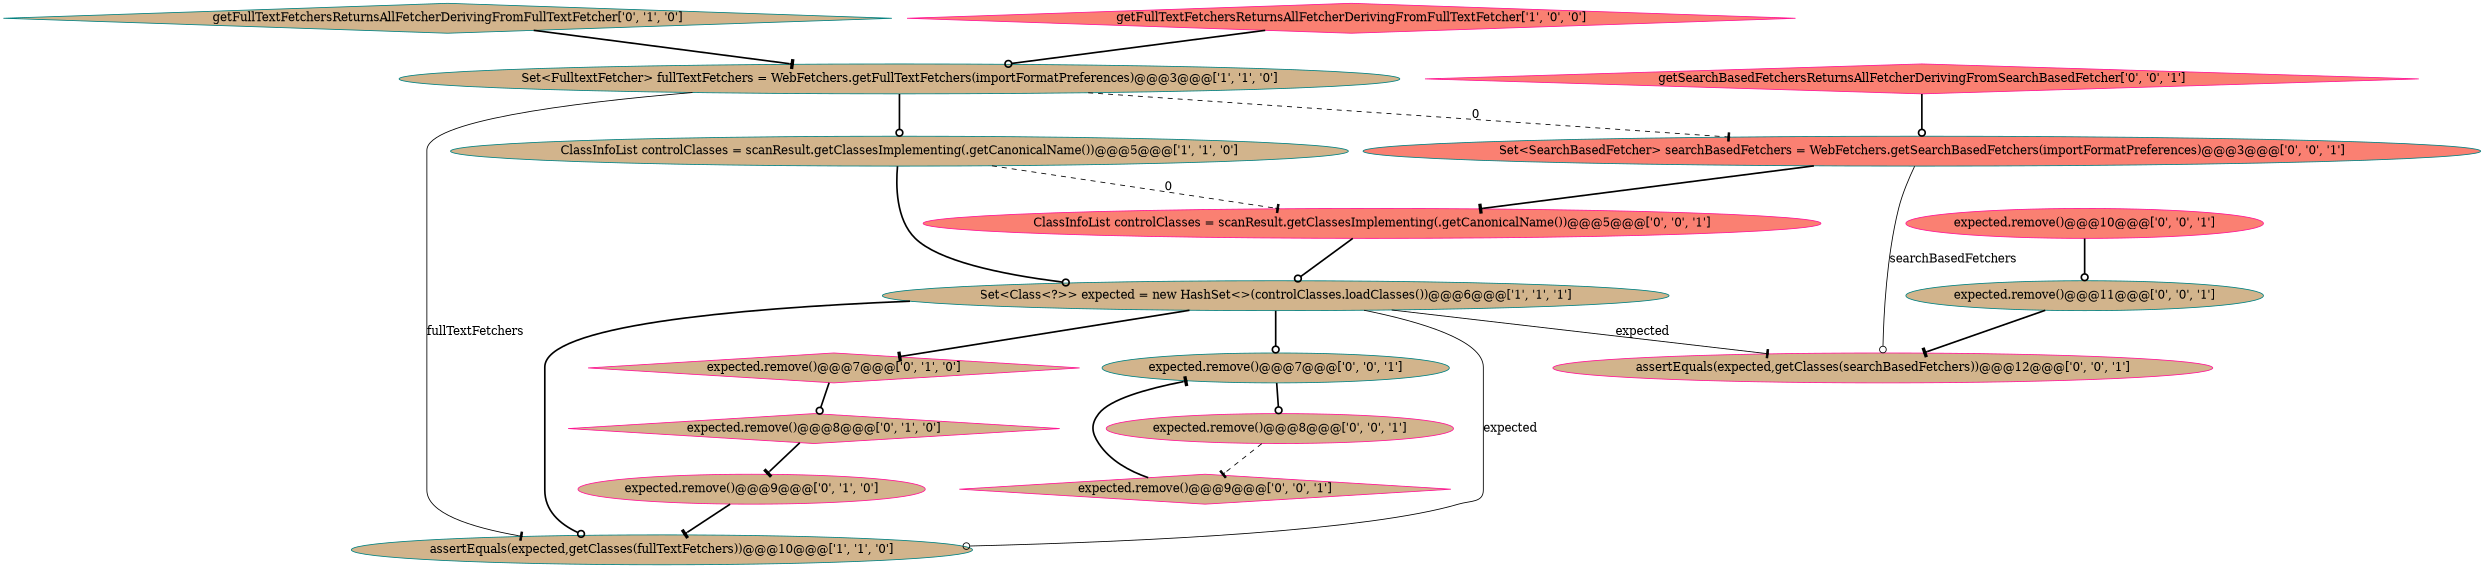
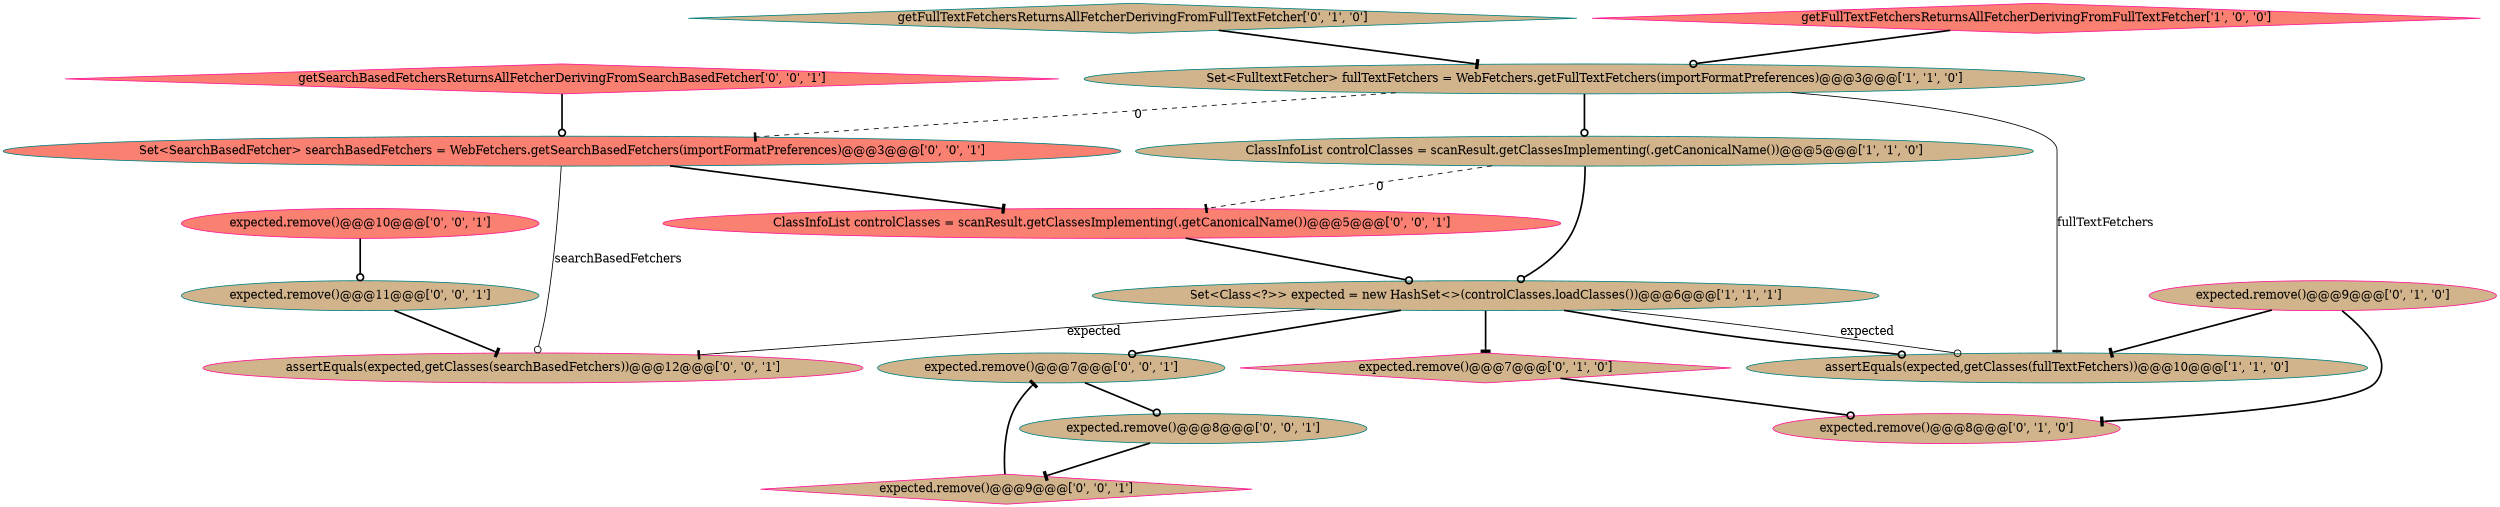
(814, 429) -> (1947, 429)
(1280, 429) -> (1193, 429)
(785, 457) -> (2286, 406)
(1243, 458) -> (1099, 459)
